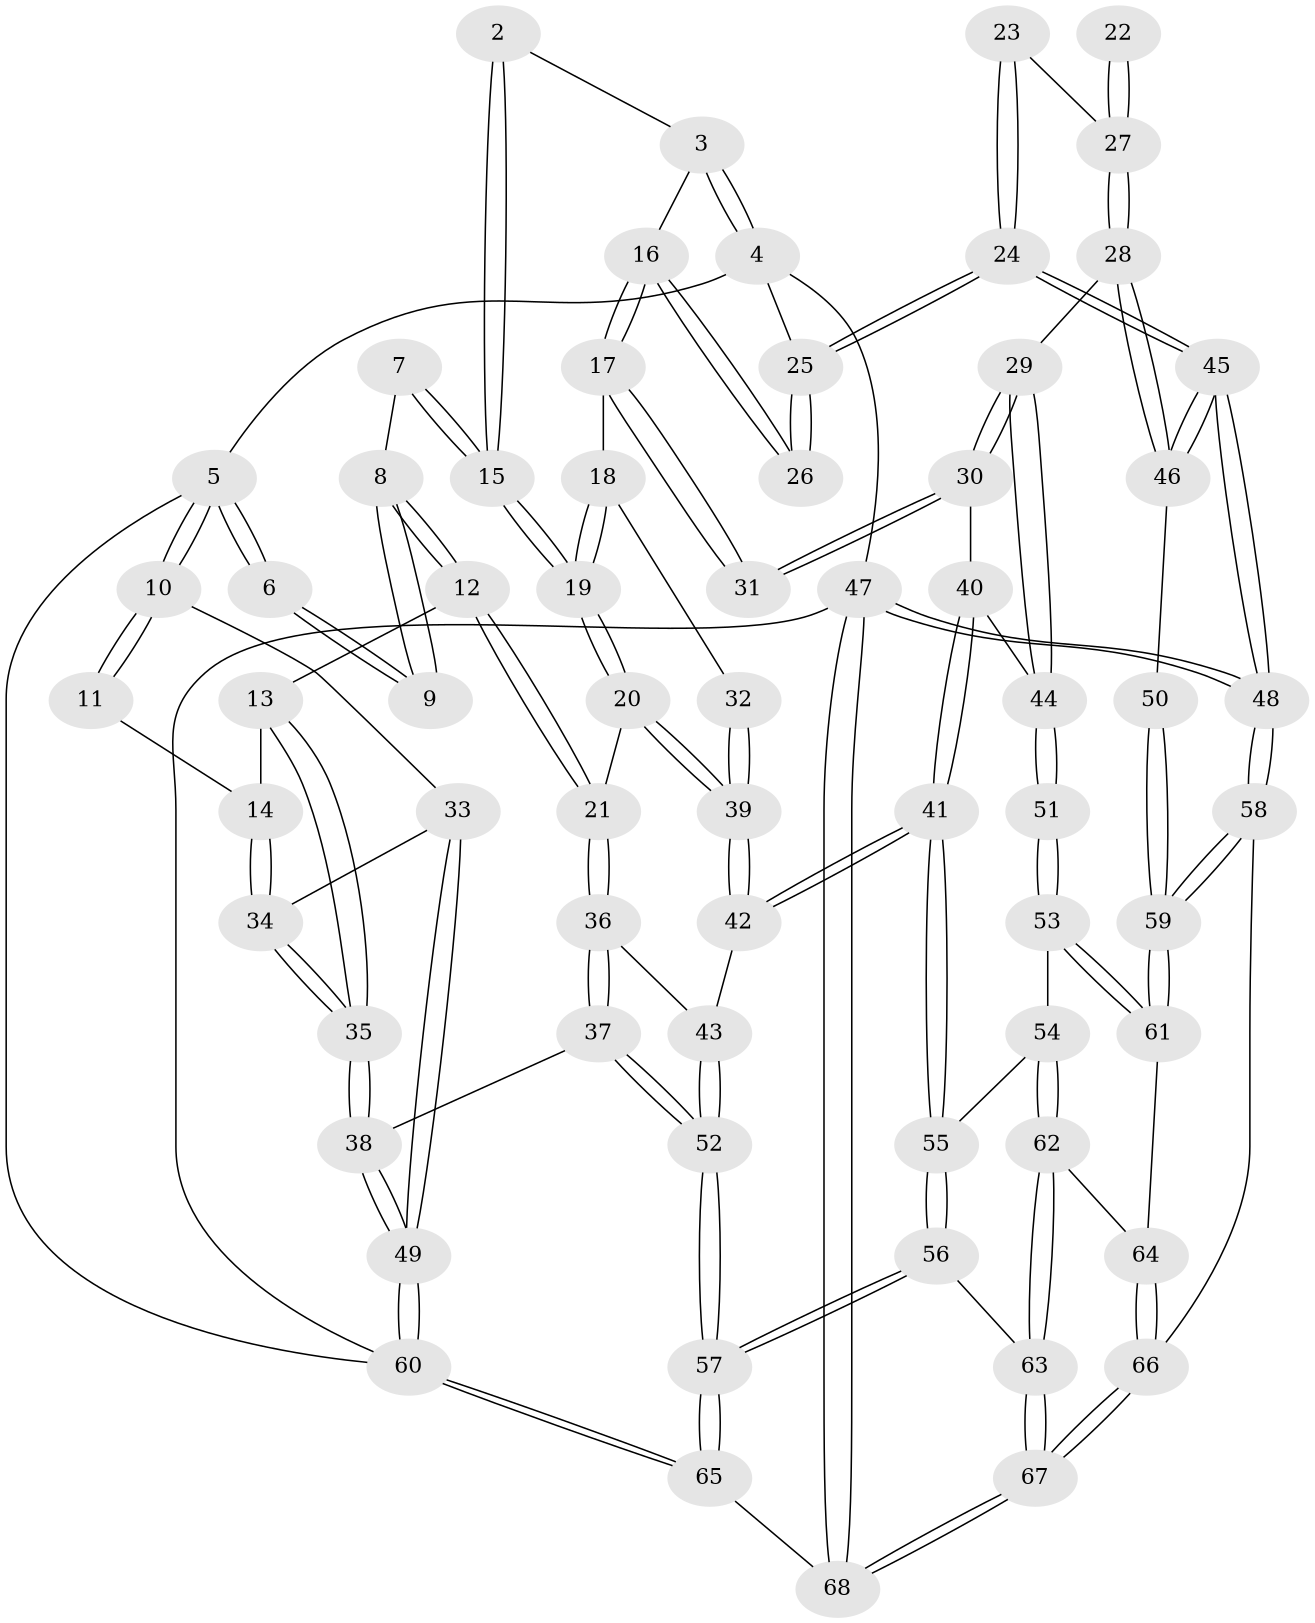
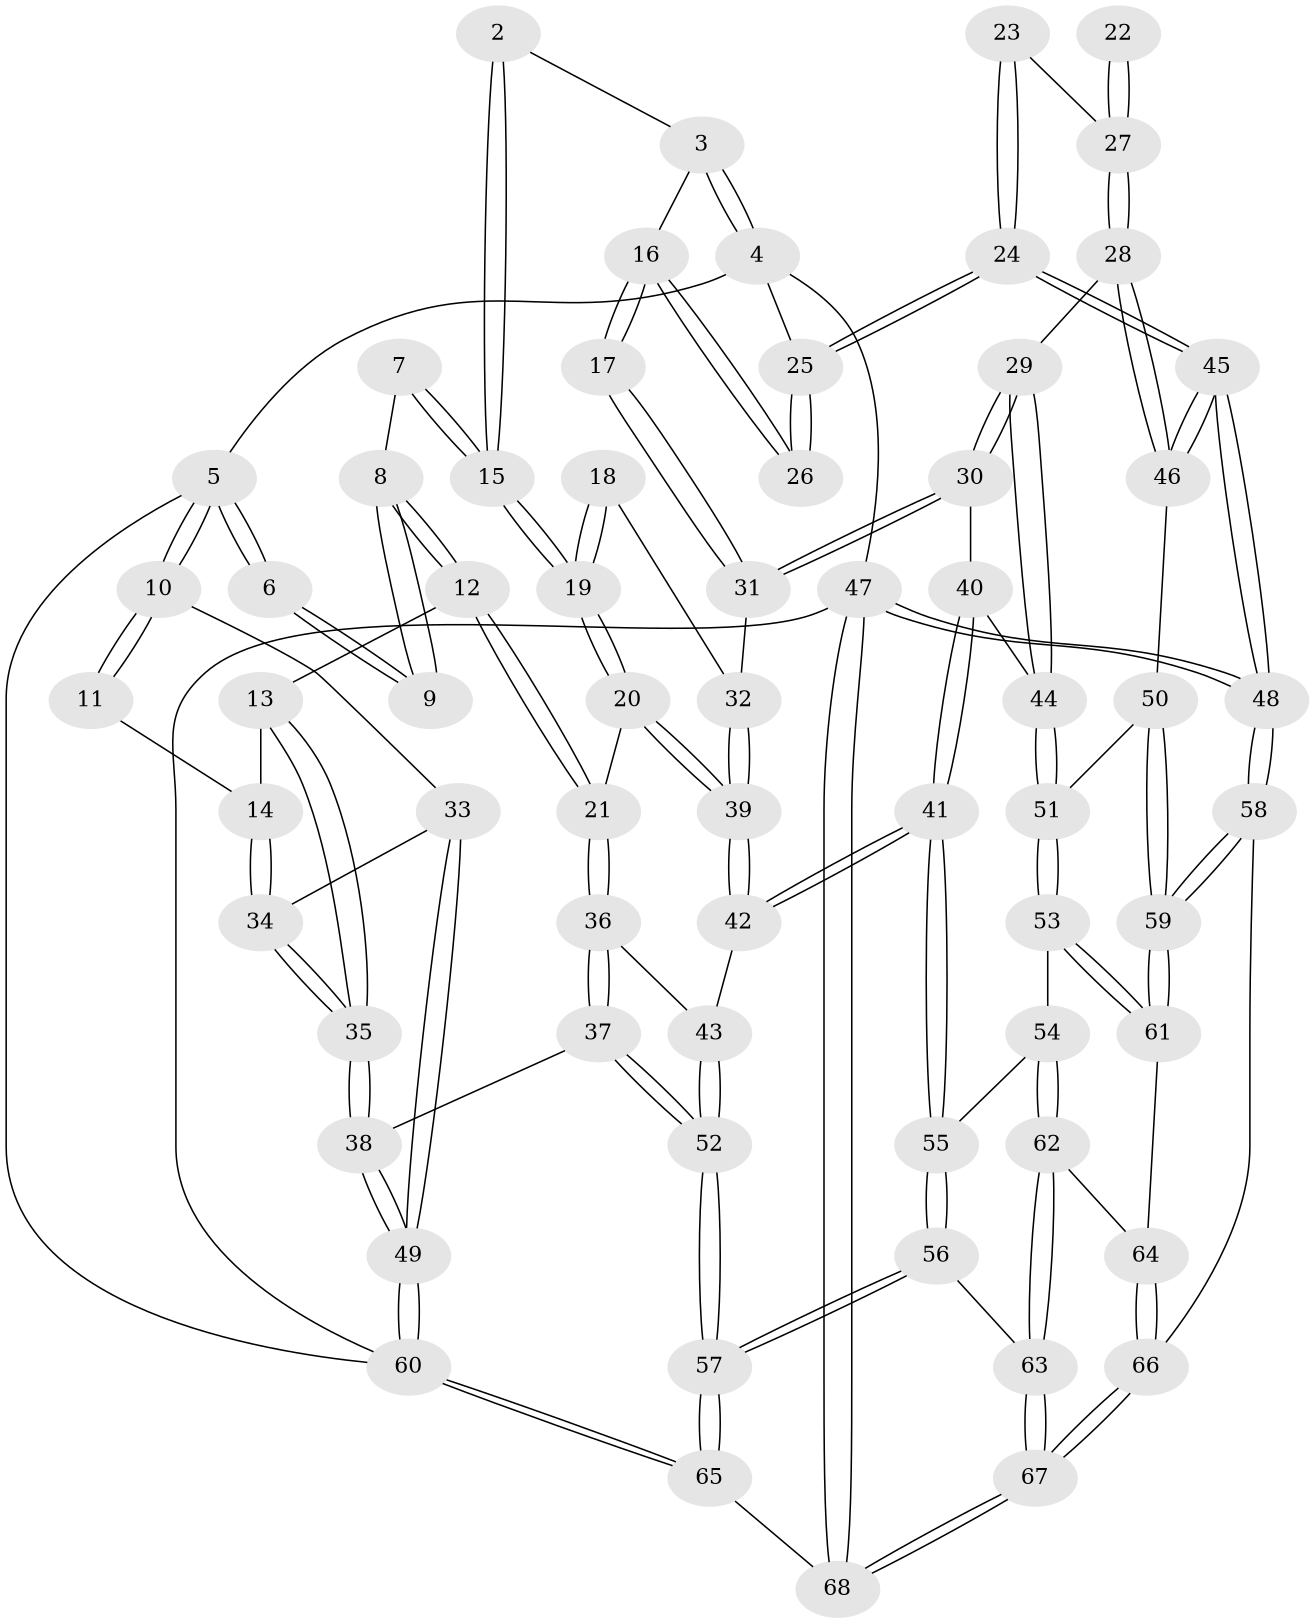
(603, 423) -> none
none -> (744, 645)
none -> (1102, 756)
